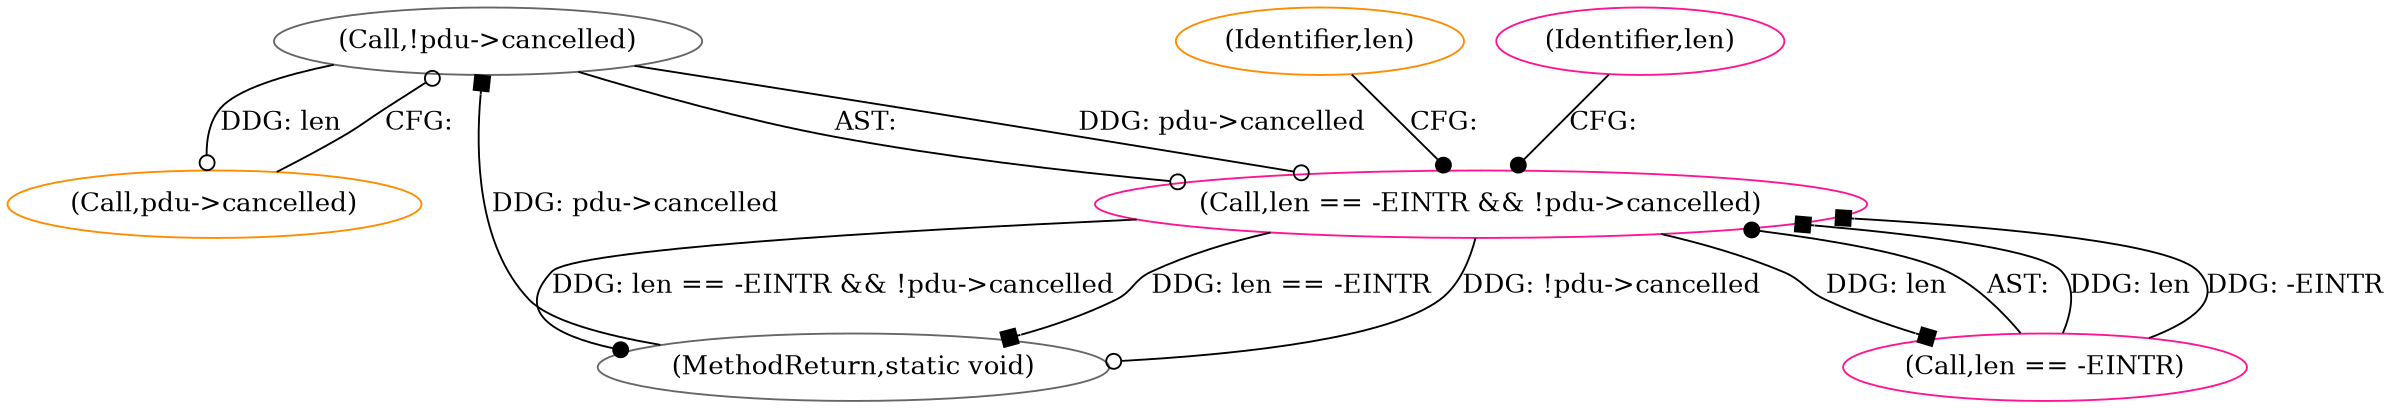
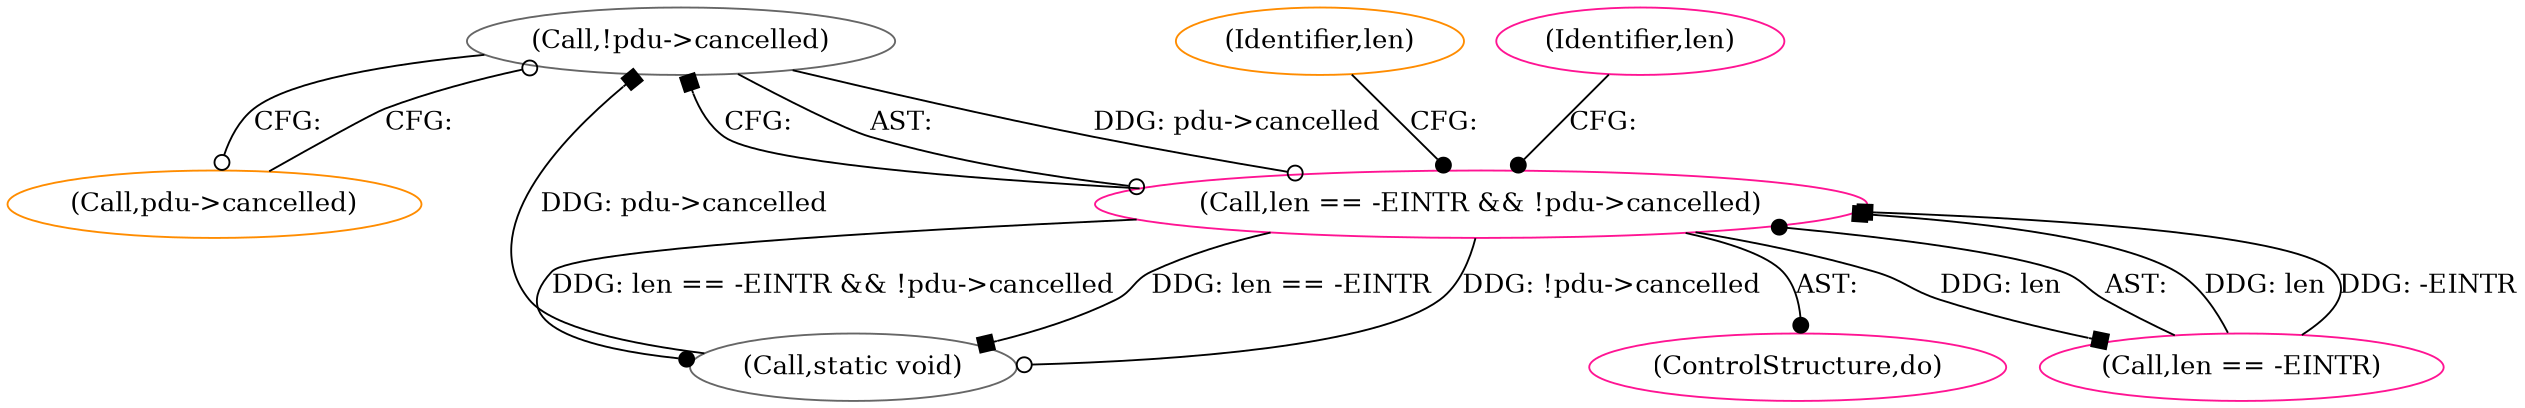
(281, 123) -> (292, 123)
none -> (903, 171)
(853, 367) -> (853, 367)
none -> (1798, 367)
